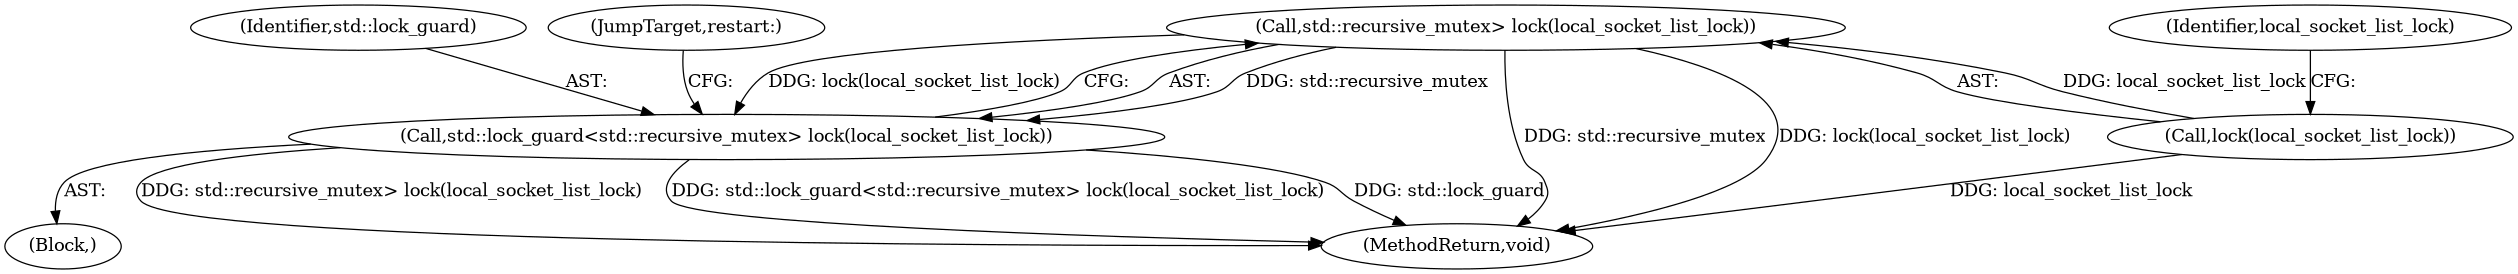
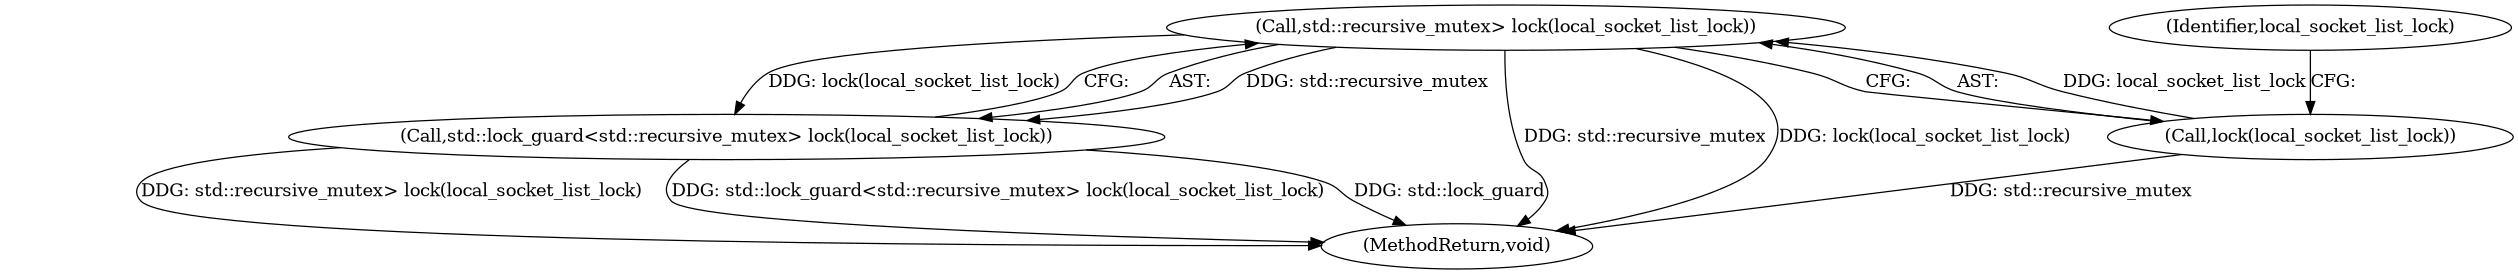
(358, 28) -> none
(686, 28) -> none
none -> (1910, 96)
(2071, 192) -> (2071, 192)
(63, 246) -> none
